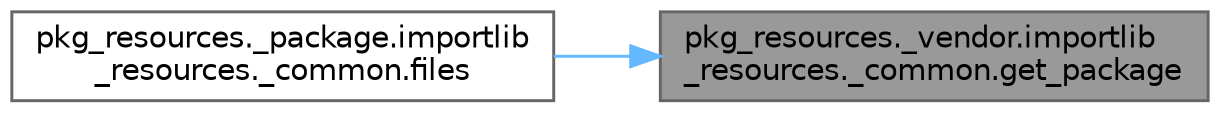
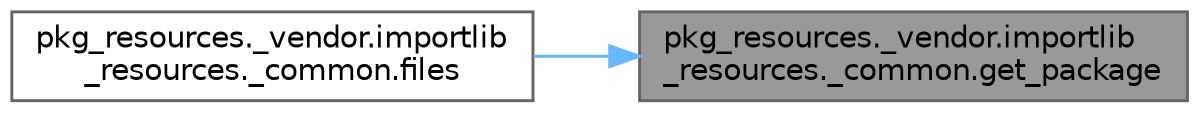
(283, 56) -> (272, 56)
